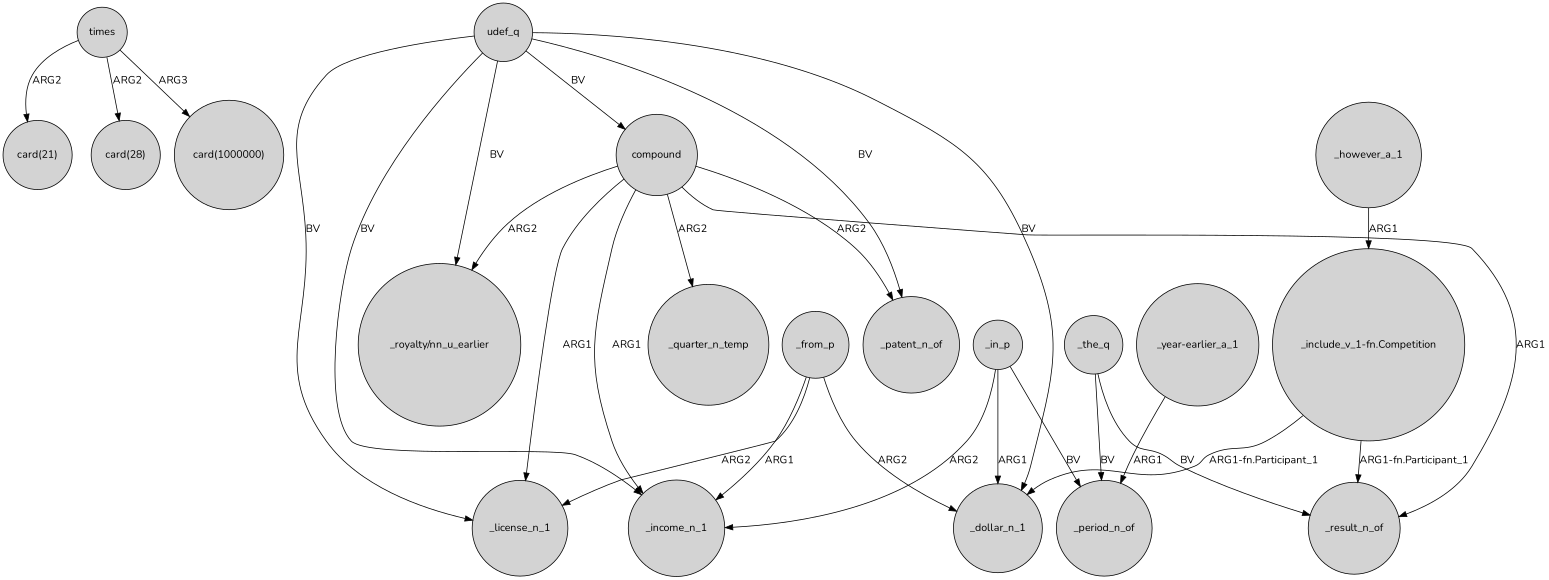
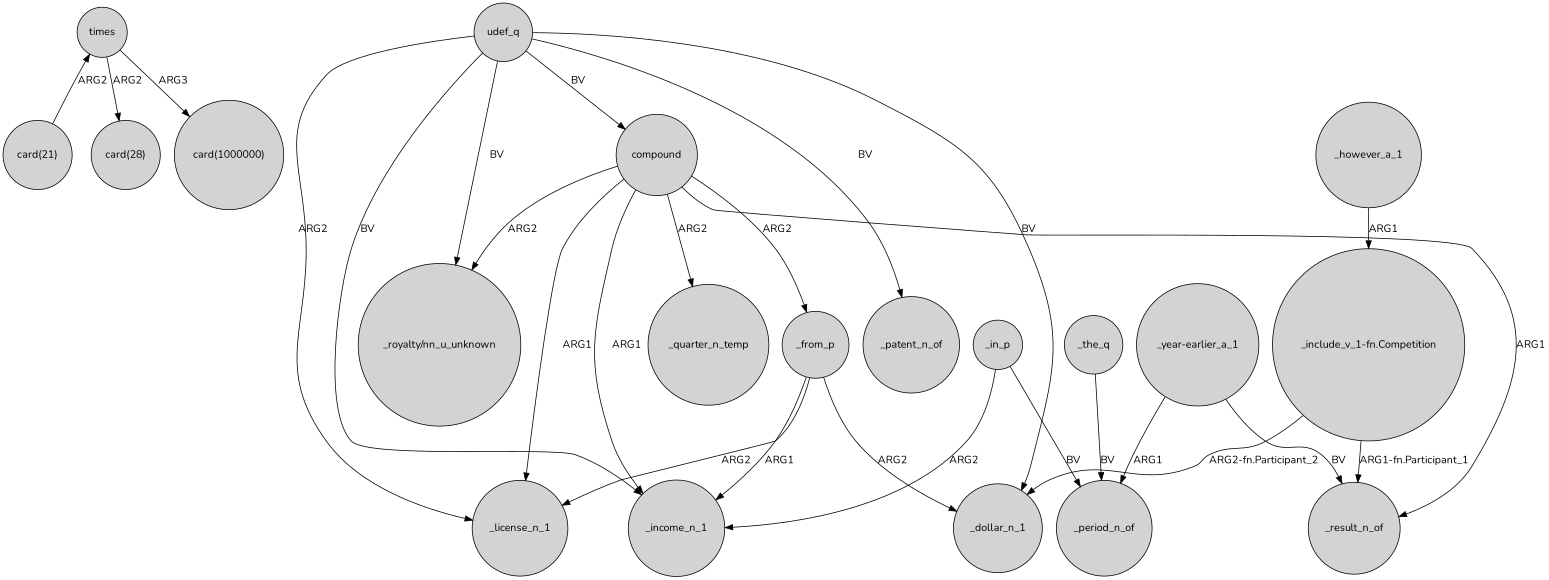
(38, 68) -> (69, 92)
(805, 212) -> (760, 231)
(313, 229) -> (313, 229)
(439, 345) -> (439, 345)
(998, 423) -> none
(1264, 460) -> (1264, 460)
(1180, 466) -> (1279, 447)
